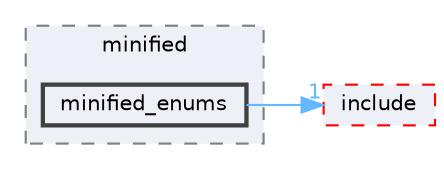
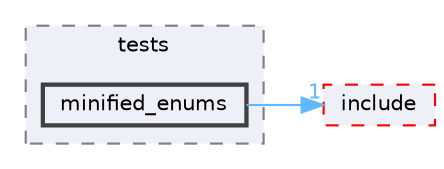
(145, 46) -> (145, 46)
